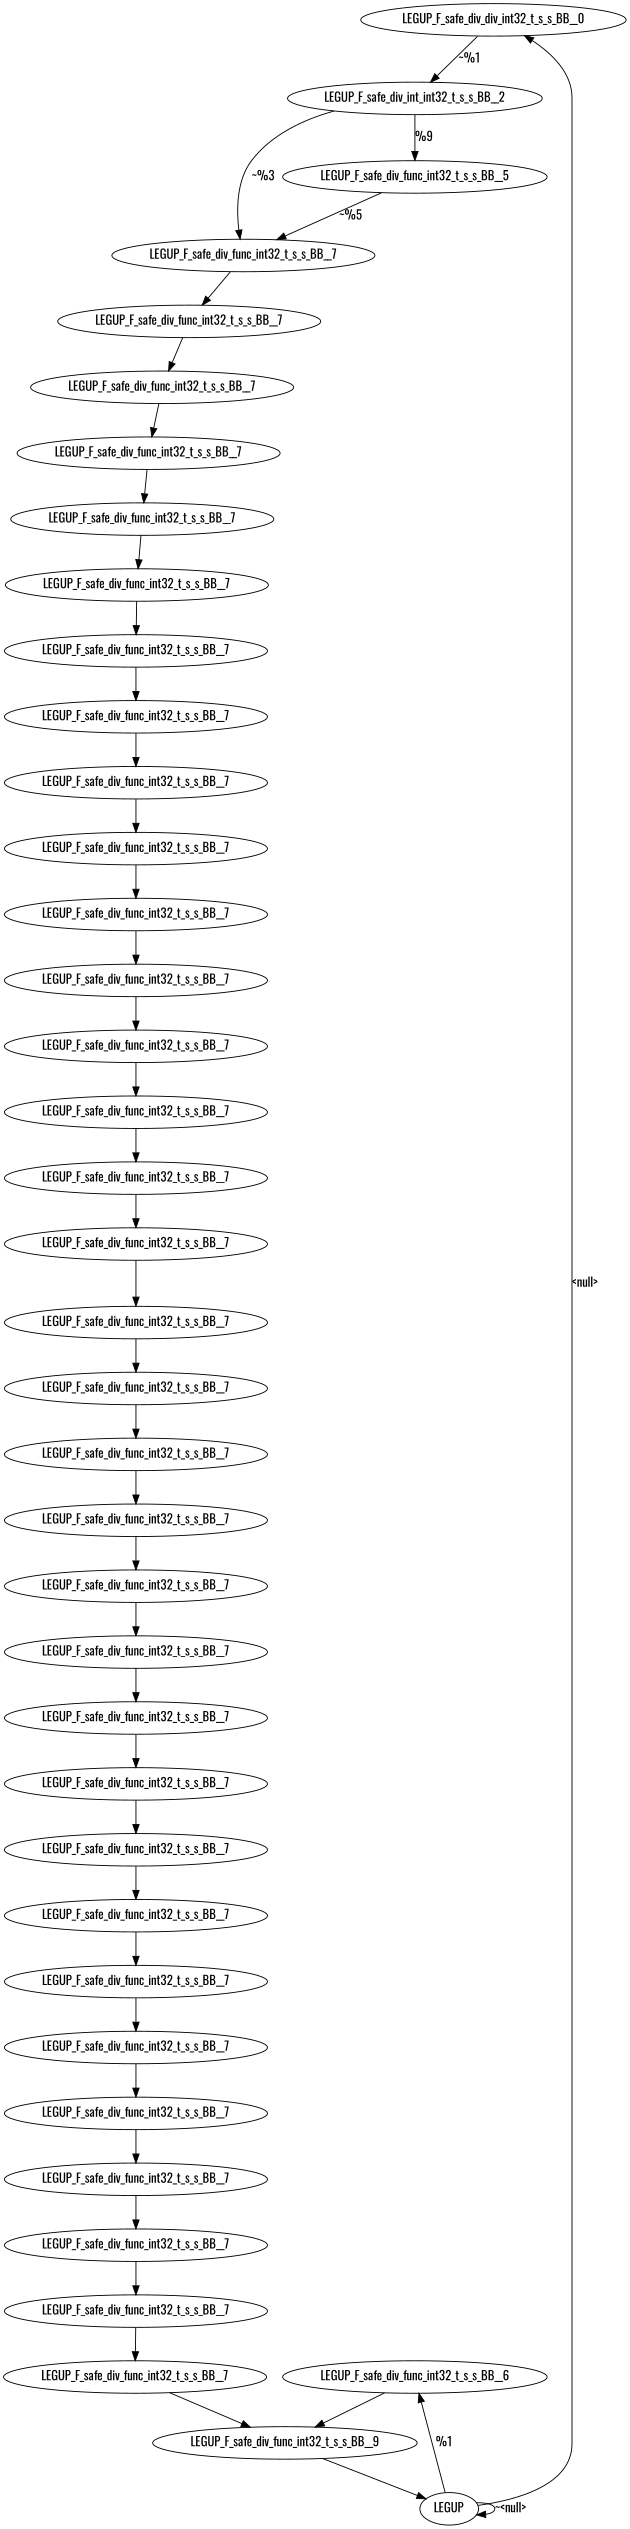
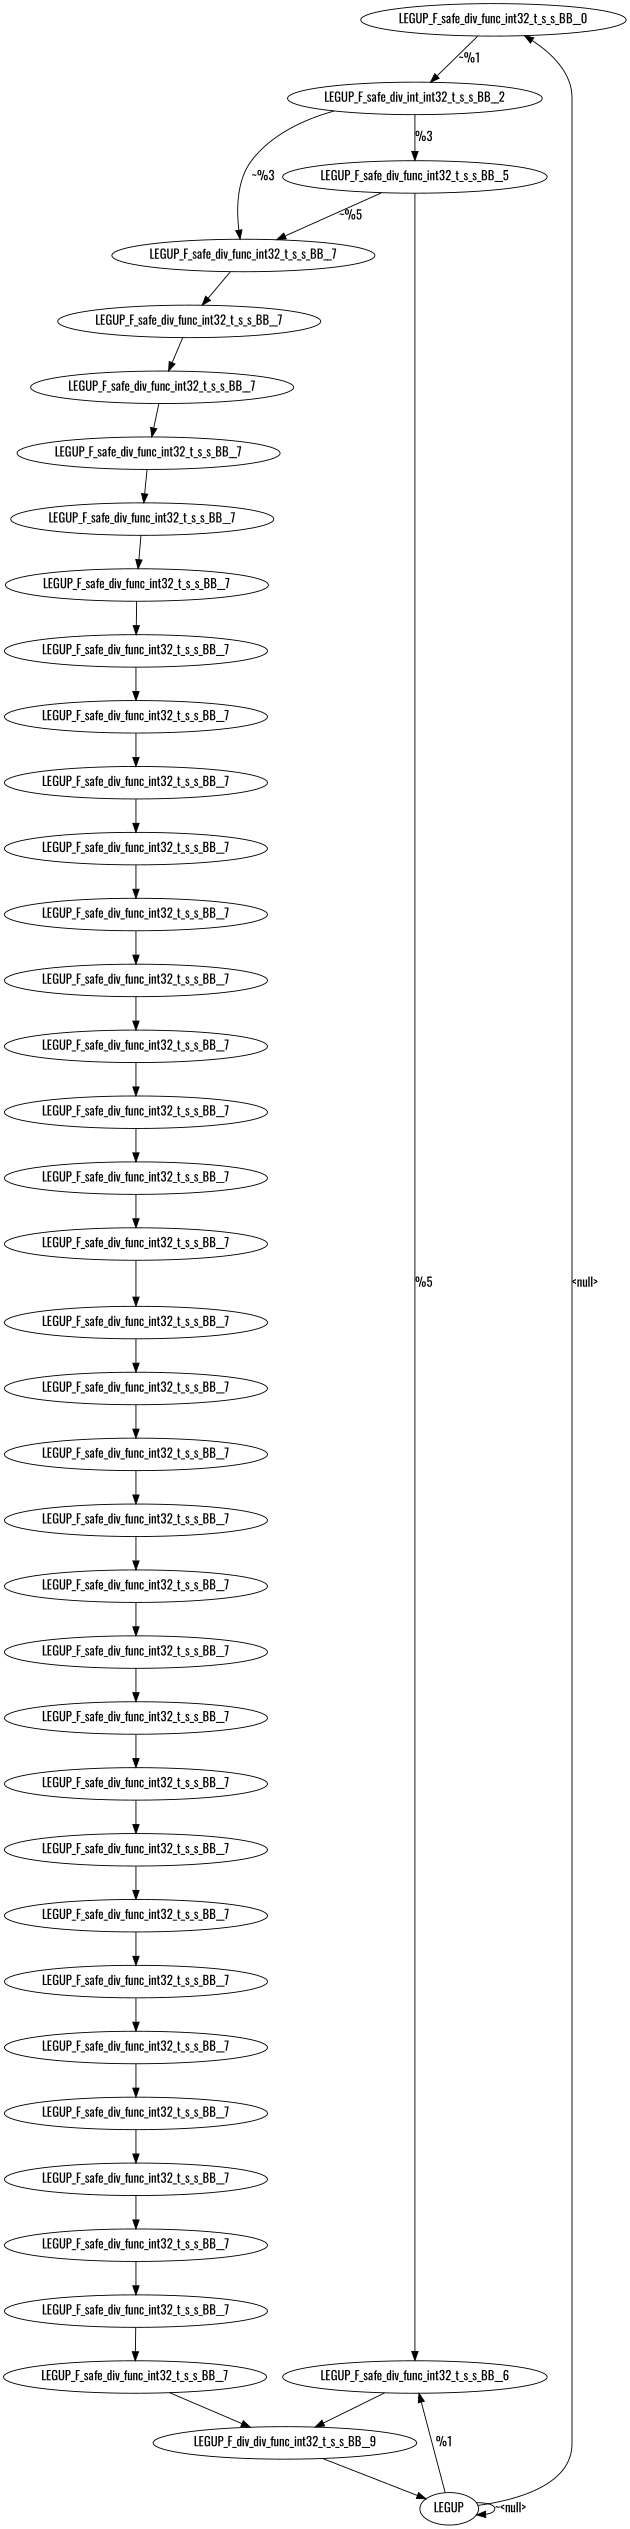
(493, 20) -> (493, 20)
(424, 138) -> (424, 138)
none -> (415, 1272)
(285, 2443) -> (285, 2443)
